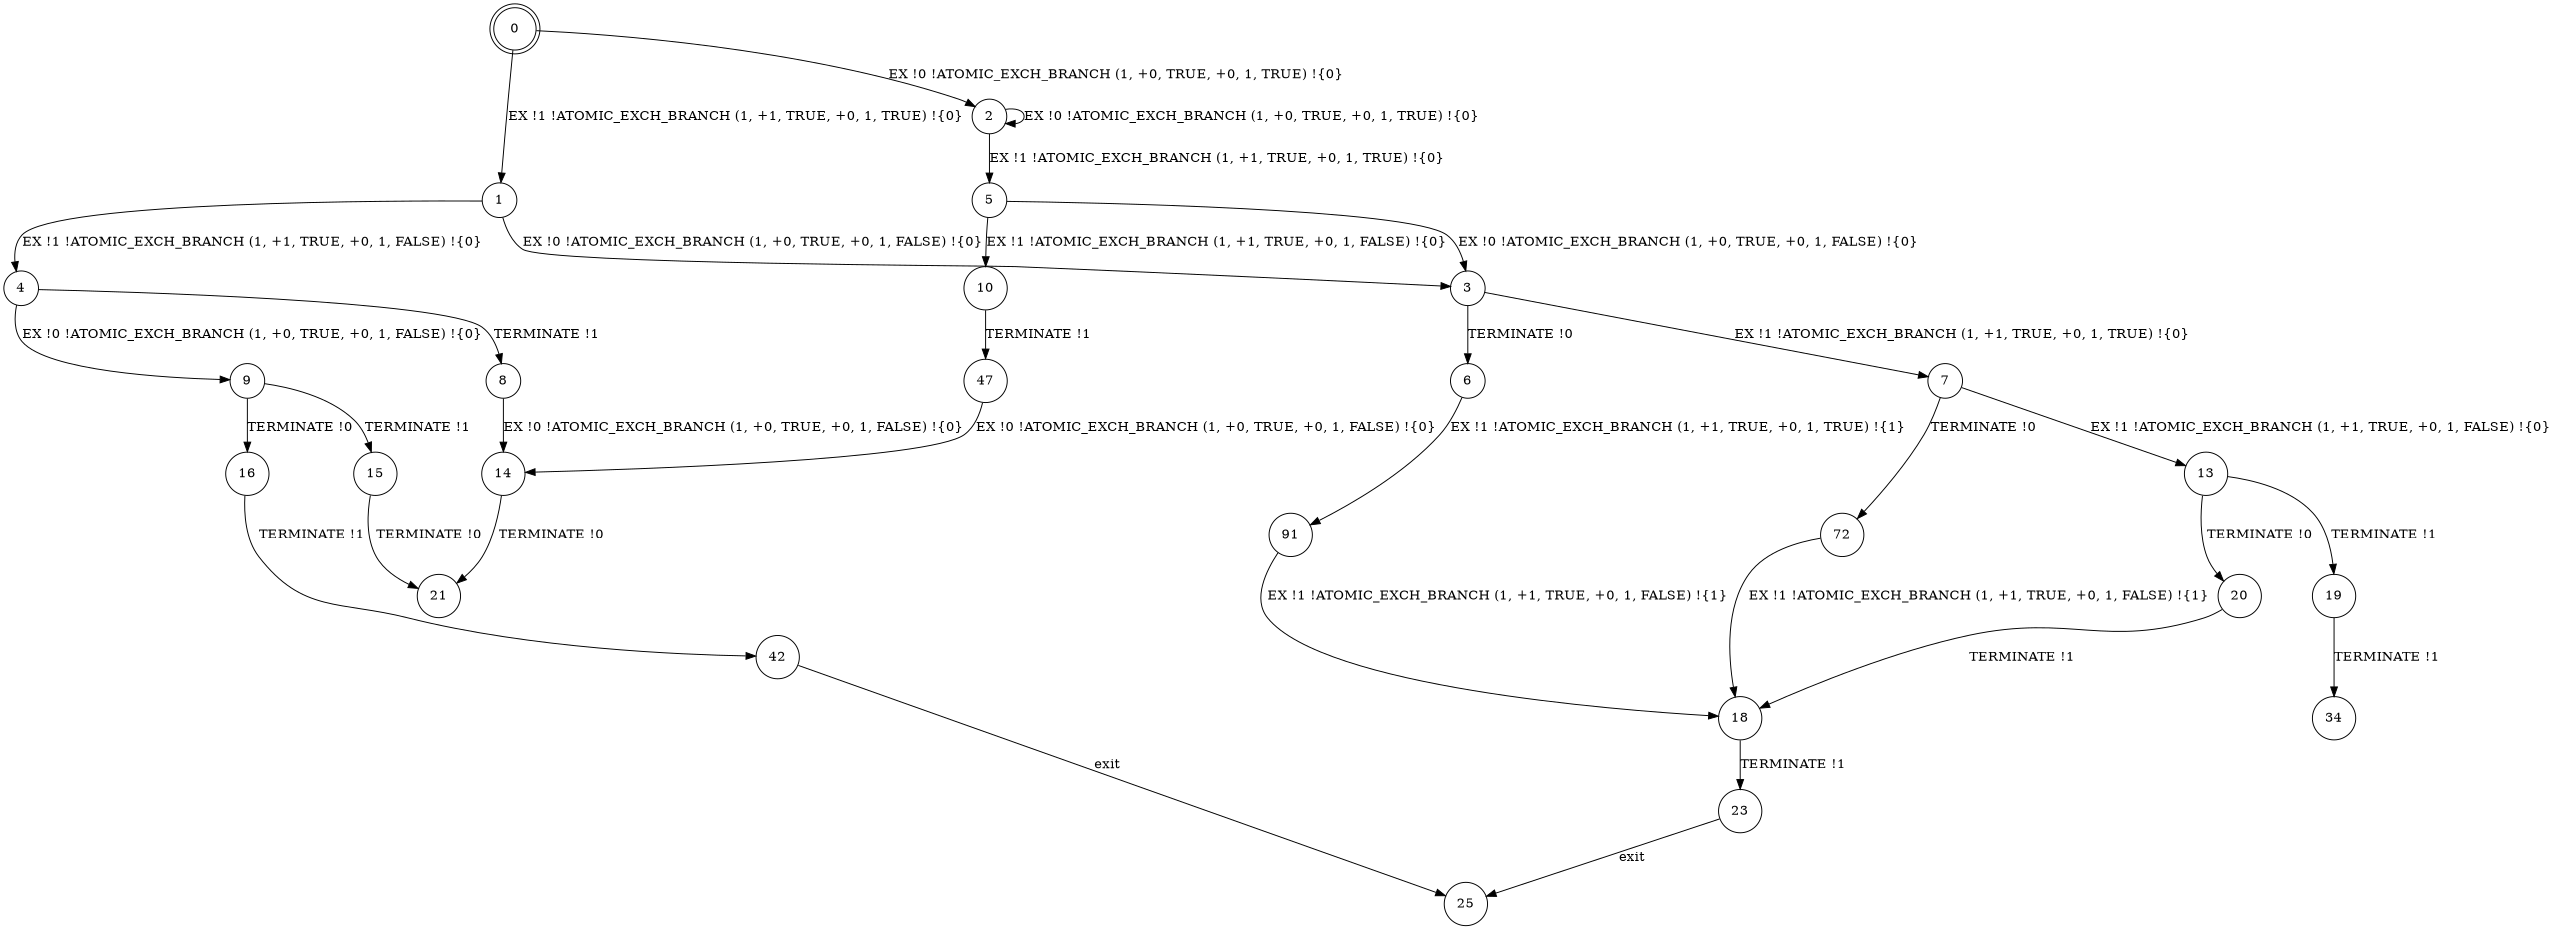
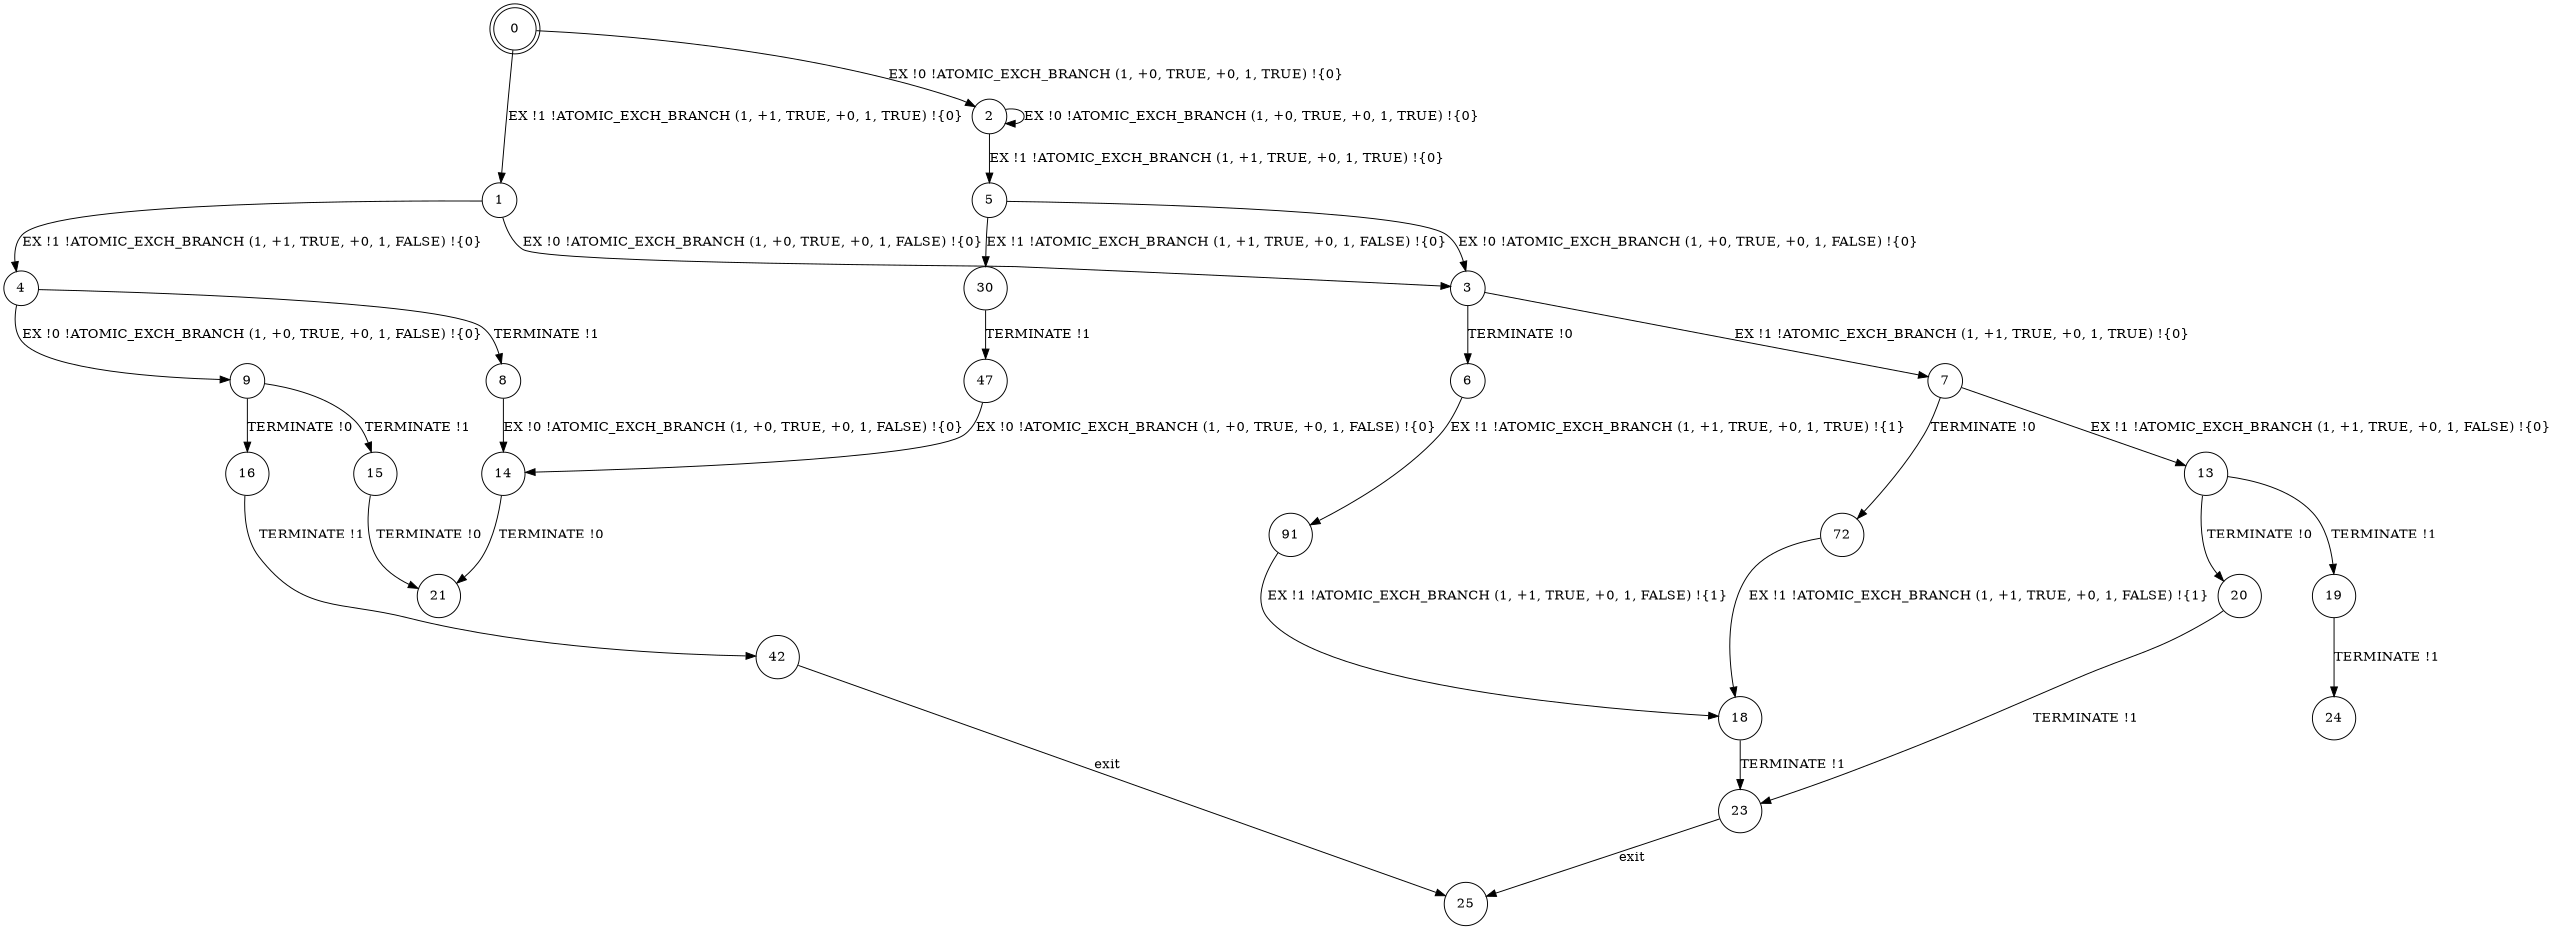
(986, 288) -> (986, 288)
(1991, 632) -> (2000, 712)
(2334, 718) -> (2334, 718)
